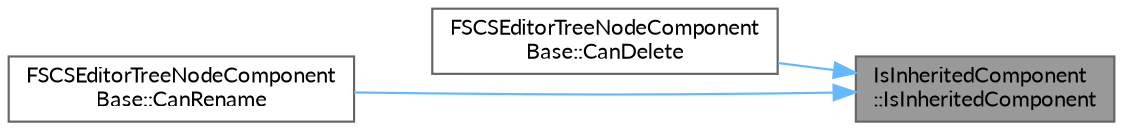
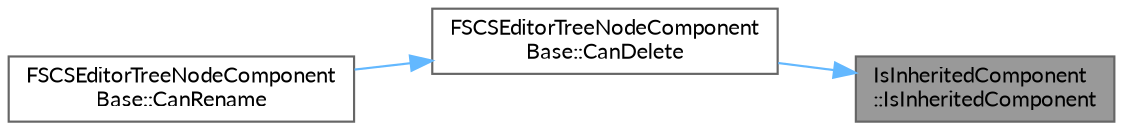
(594, 94) -> (383, 66)
